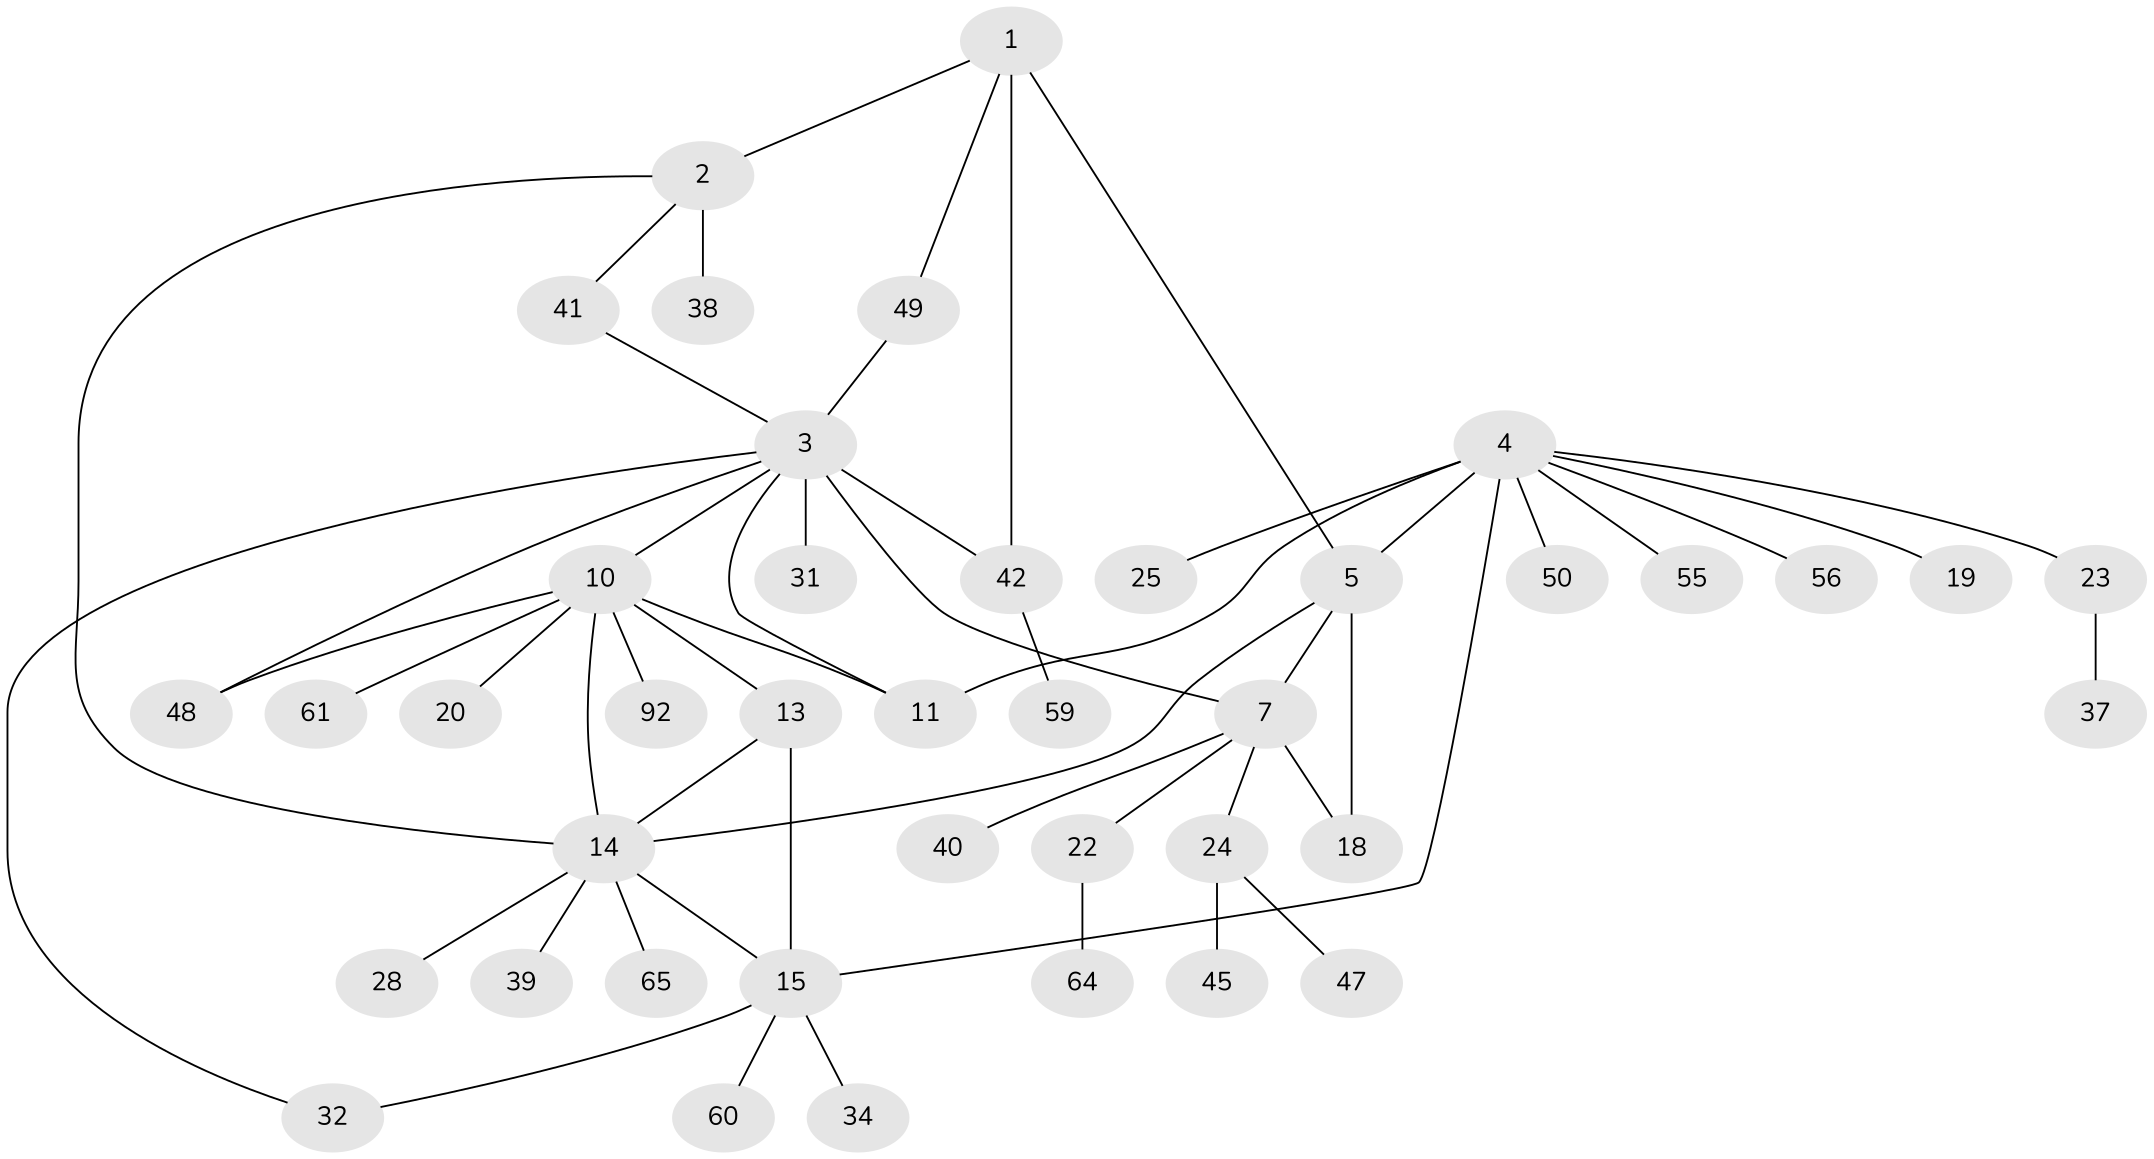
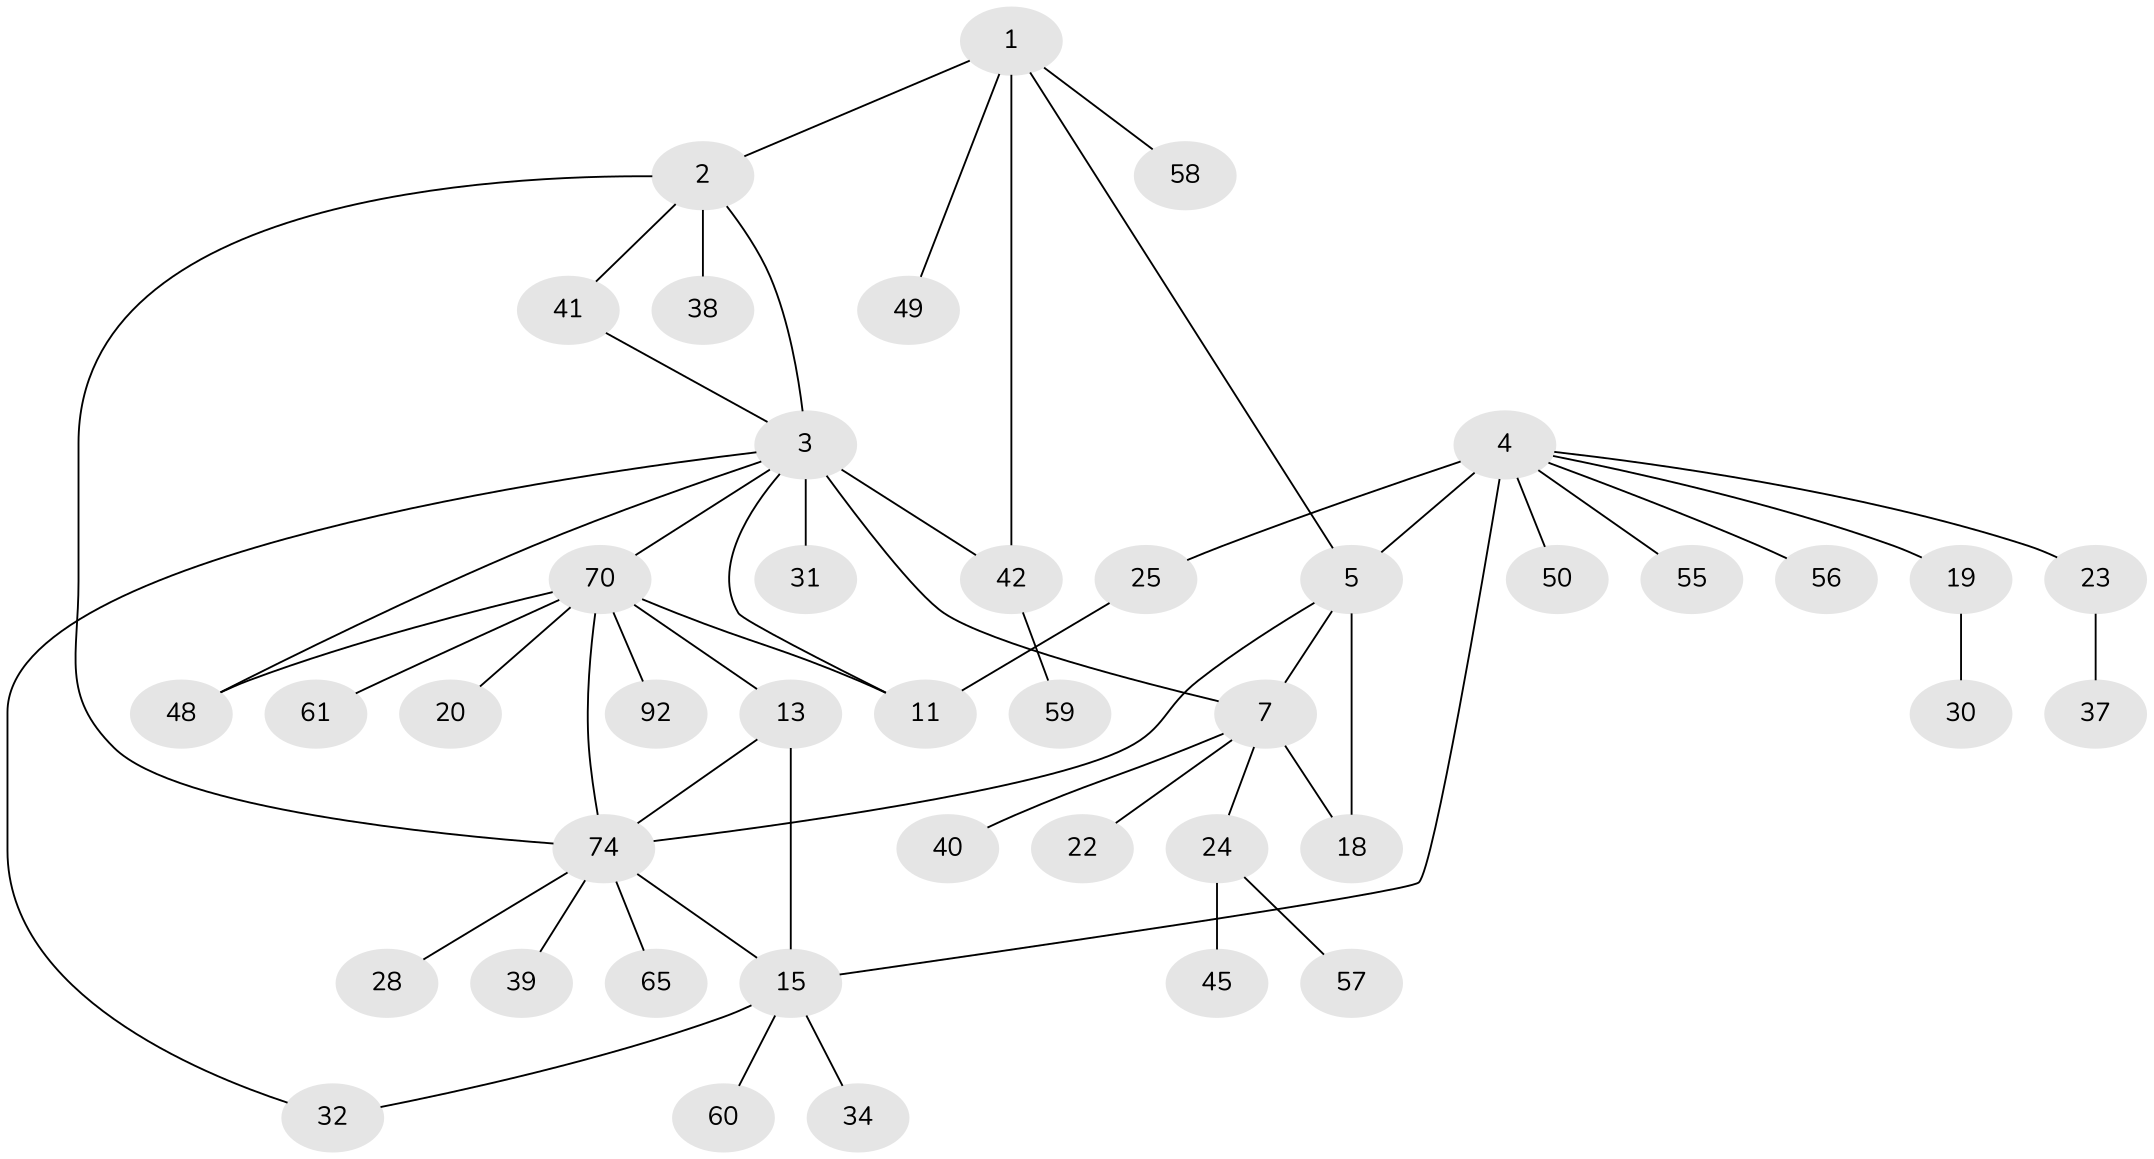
none -> (1185, 176)
(857, 378) -> (780, 303)
(600, 580) -> (600, 580)
(1226, 604) -> (1047, 640)
none -> (1961, 714)
(604, 849) -> (604, 849)
(1082, 983) -> none
(1352, 983) -> (1352, 983)
